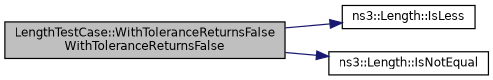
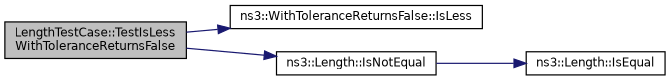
(409, 17) -> (356, 17)
(145, 40) -> (96, 40)
none -> (596, 63)
